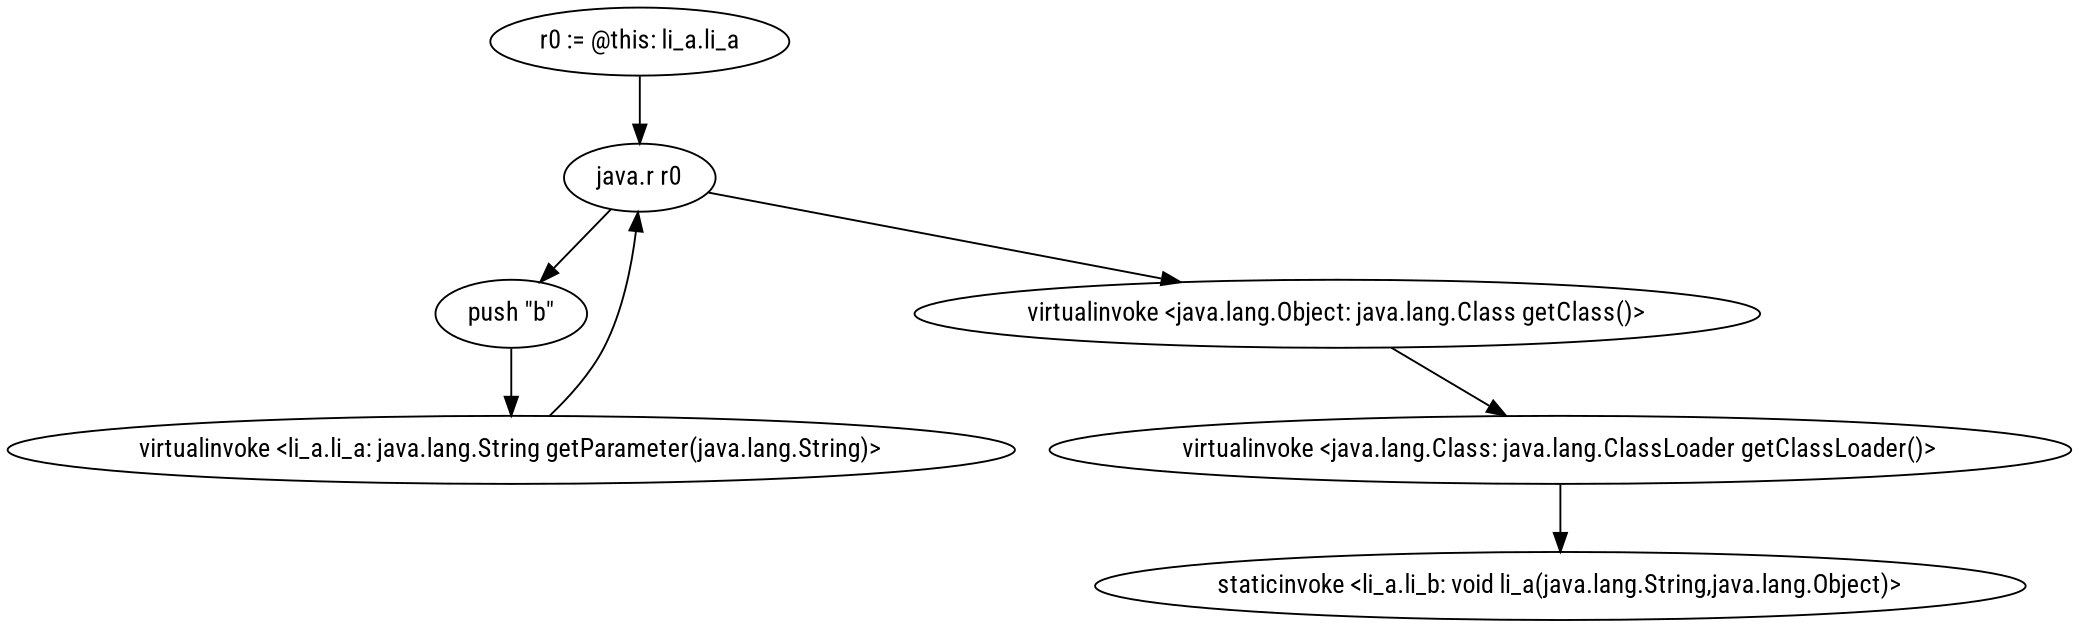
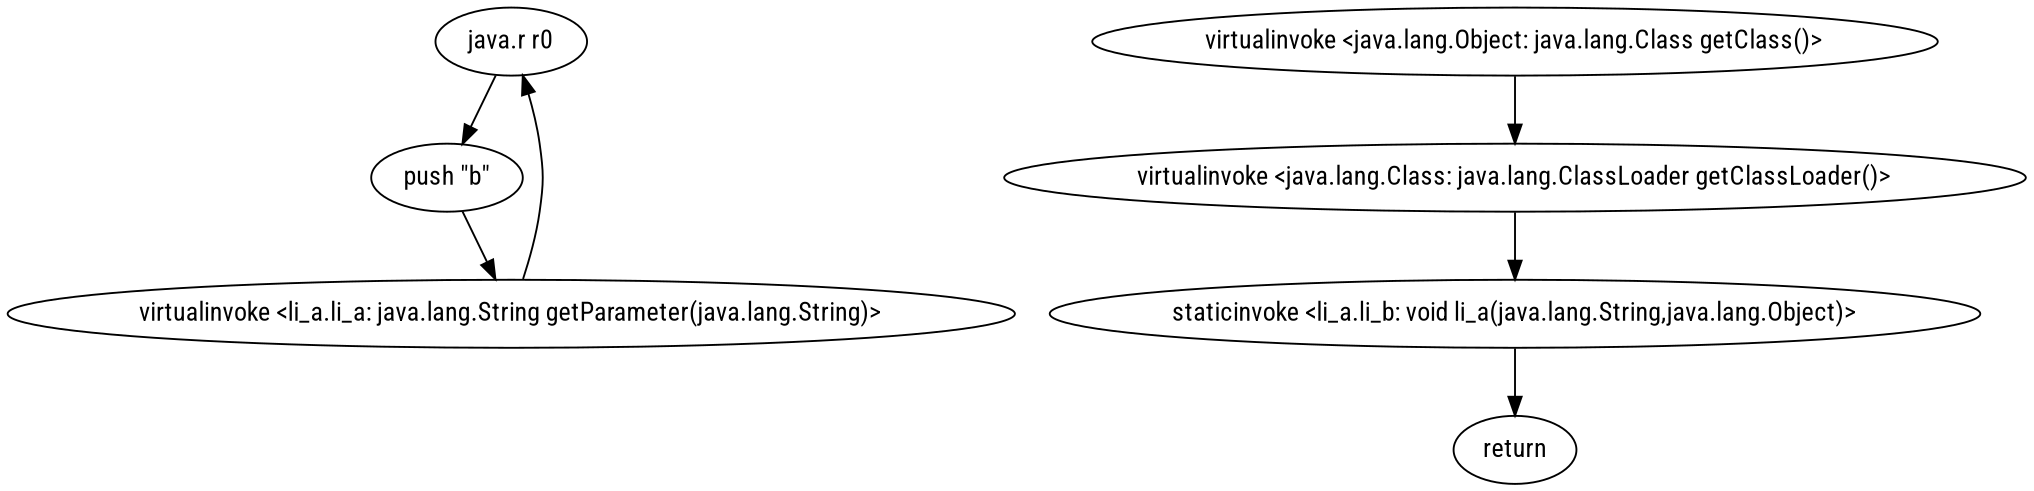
(640, 42) -> none
(935, 236) -> none
none -> (1515, 450)
